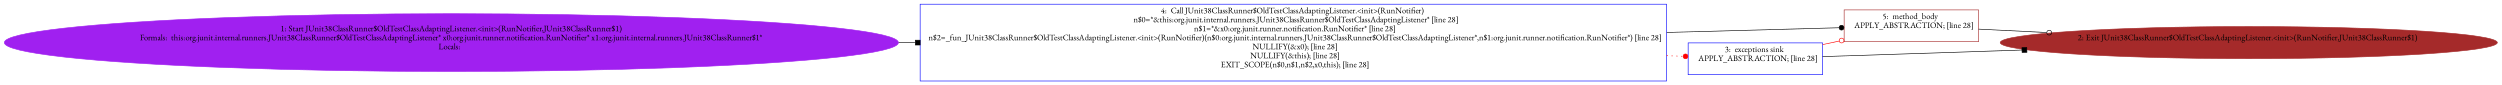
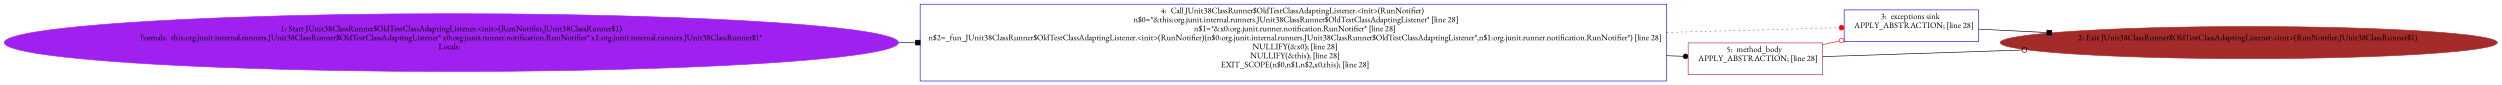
(1831, 43) -> (1831, 43)
